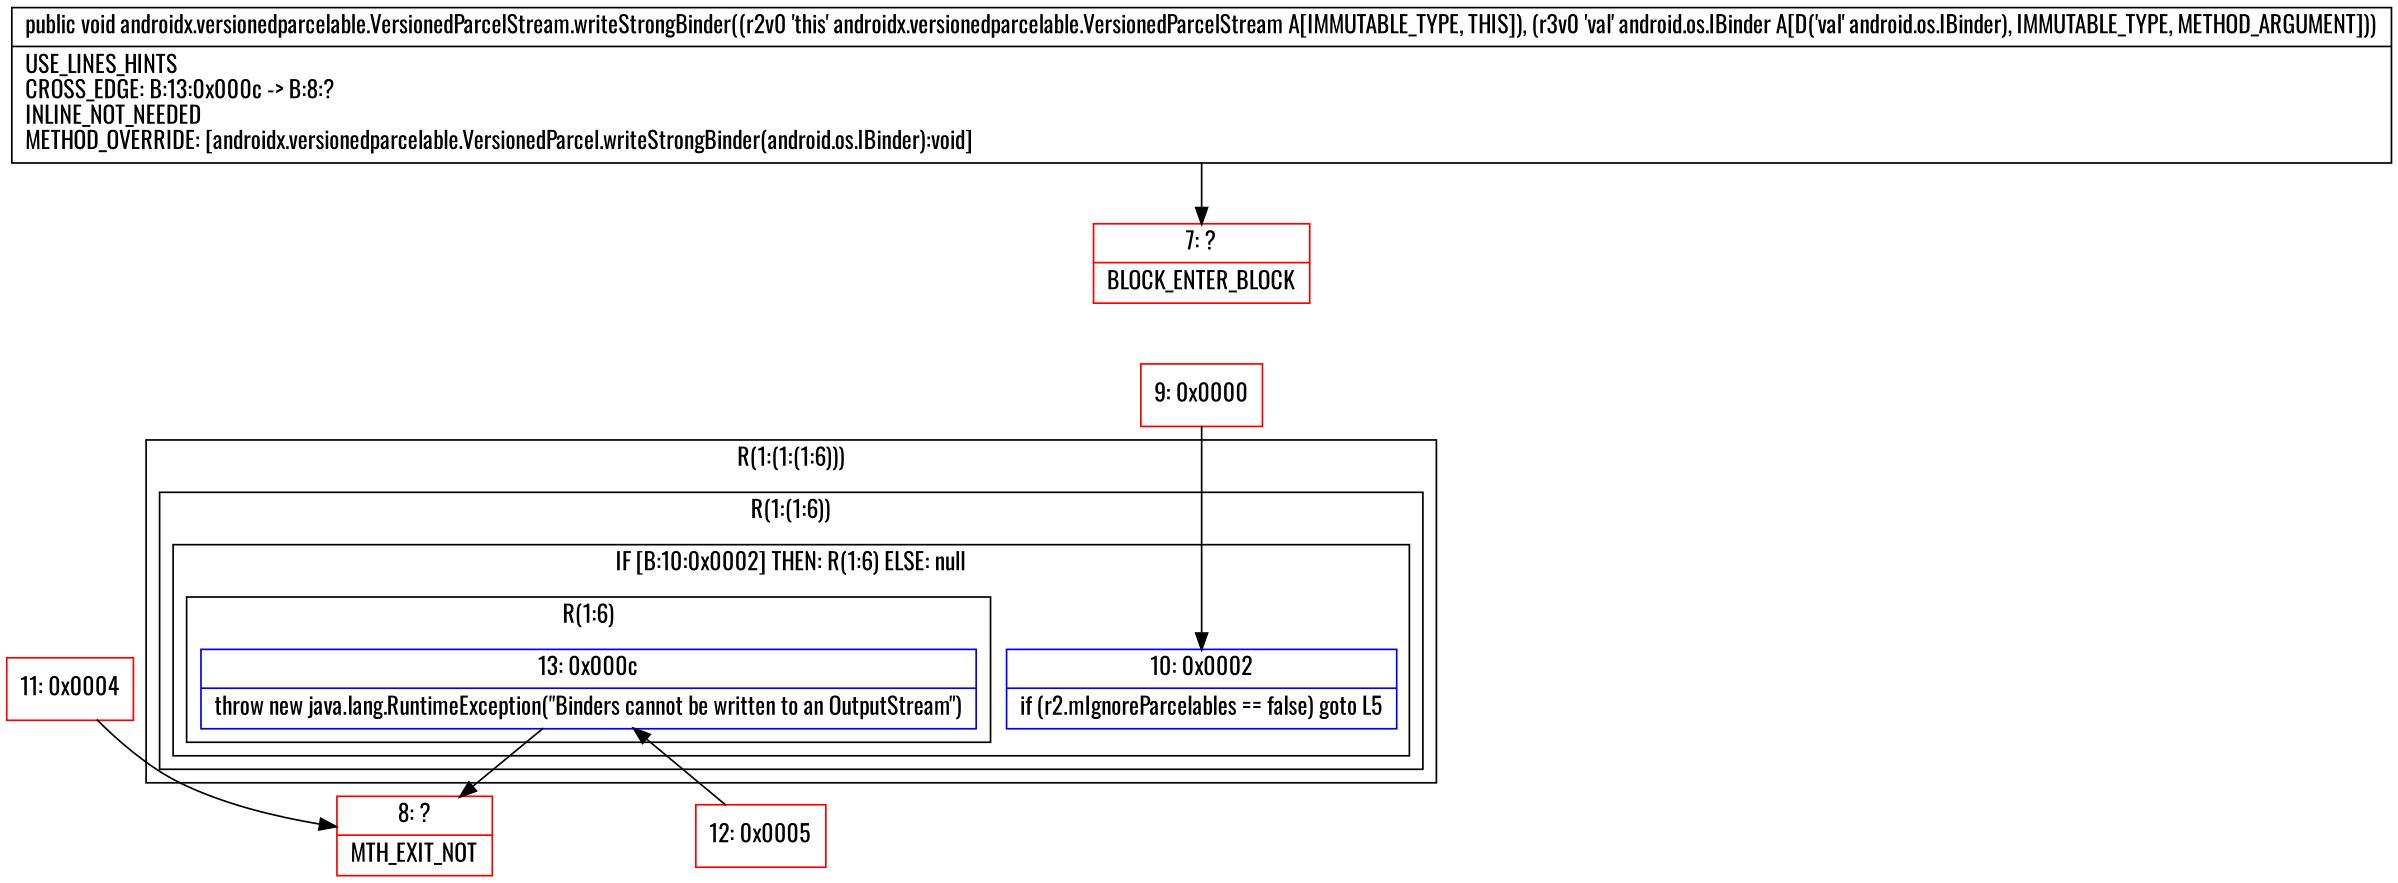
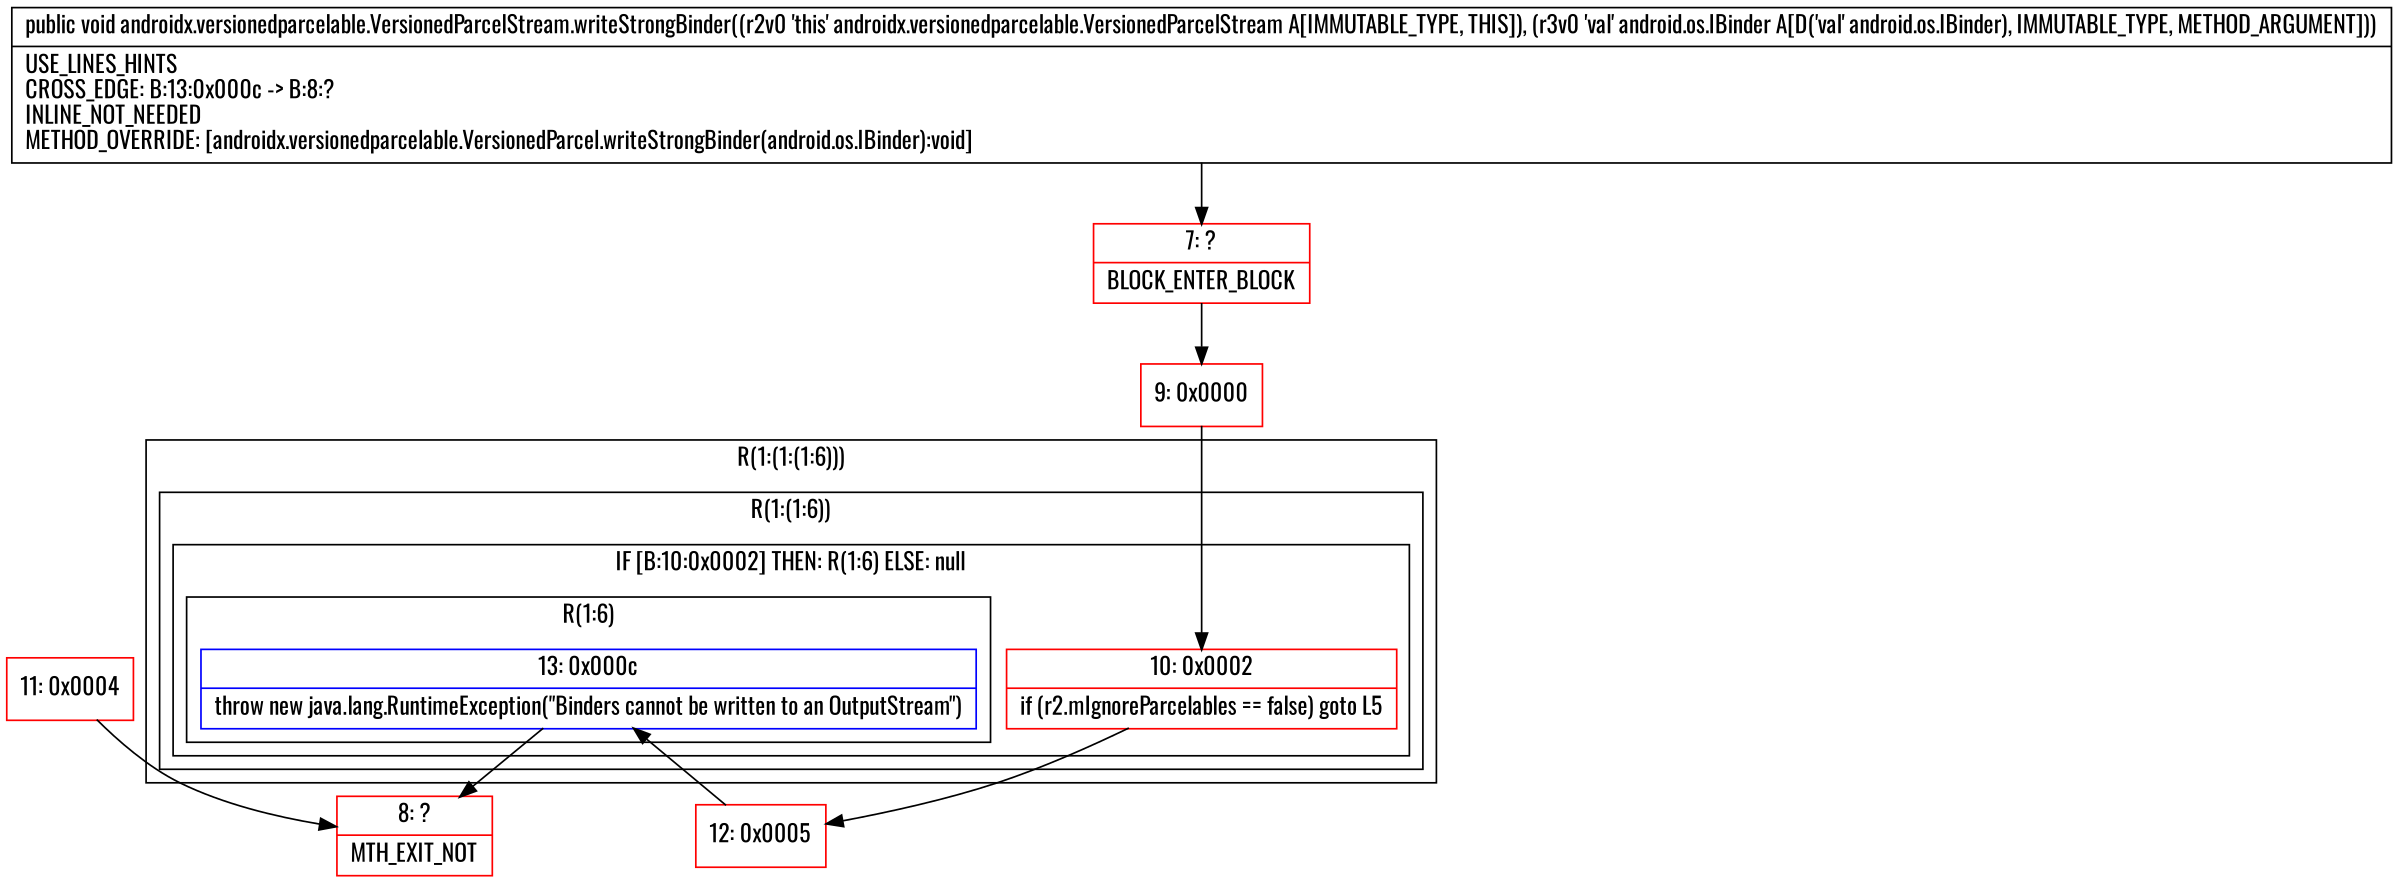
none -> (1202, 325)
(1202, 689) -> (1202, 689)
none -> (961, 794)
